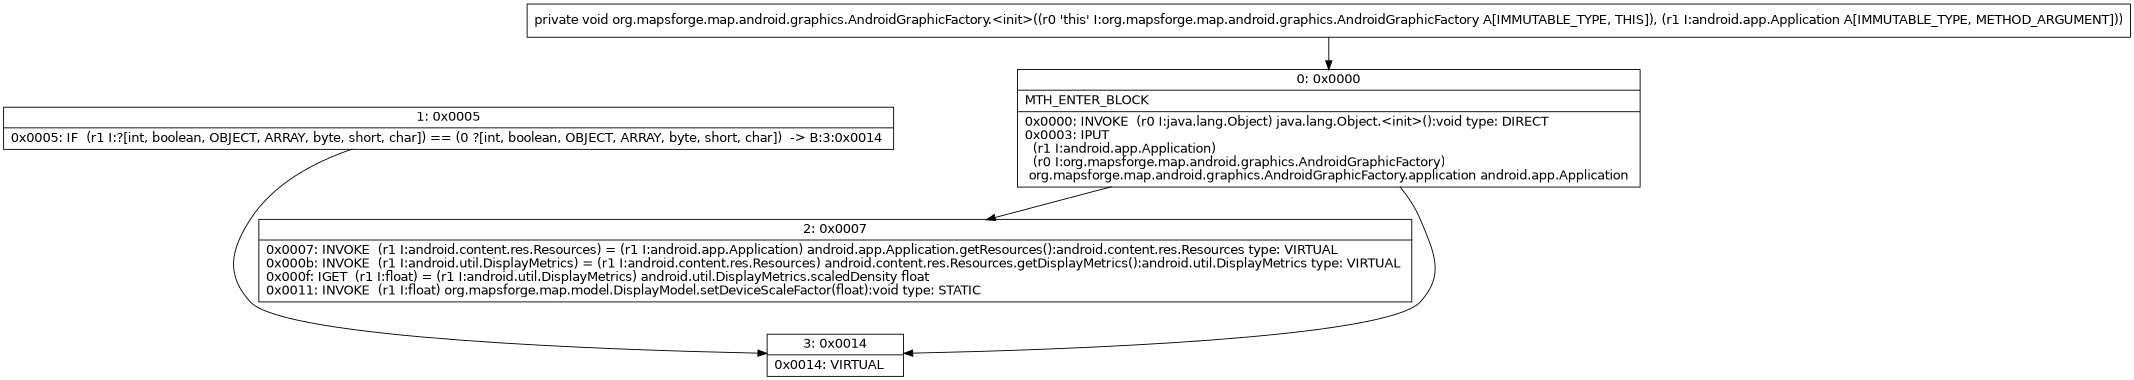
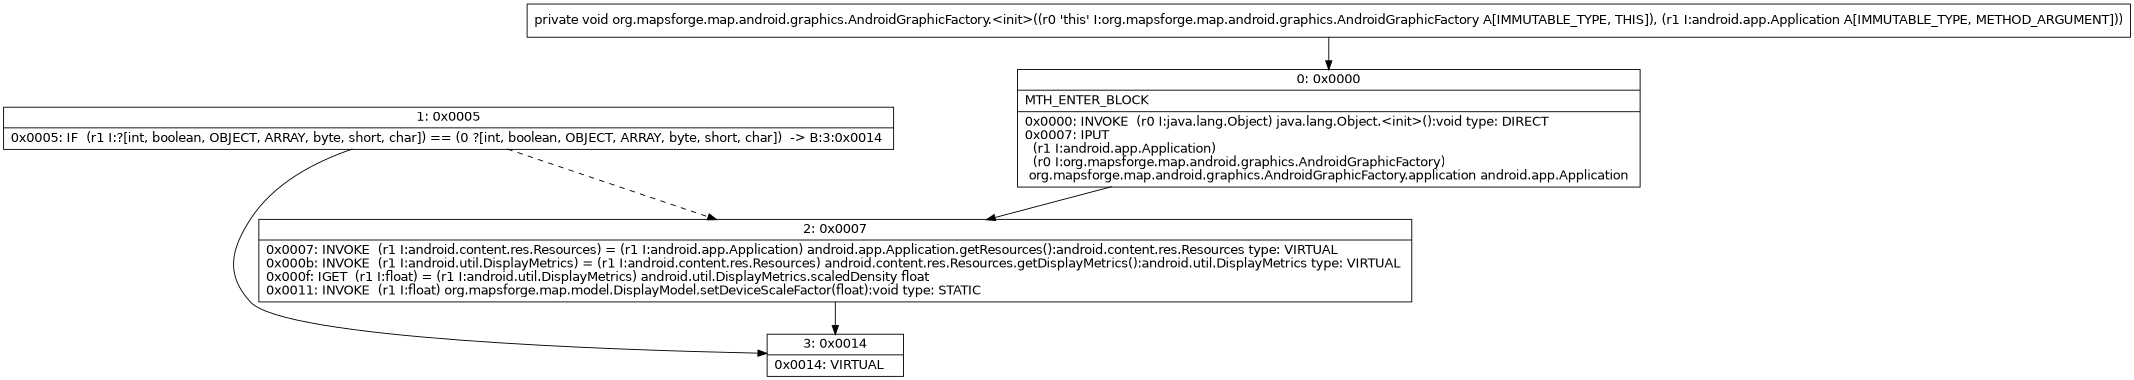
(1071, 135) -> (1071, 135)
none -> (608, 183)
(1233, 338) -> (835, 314)
